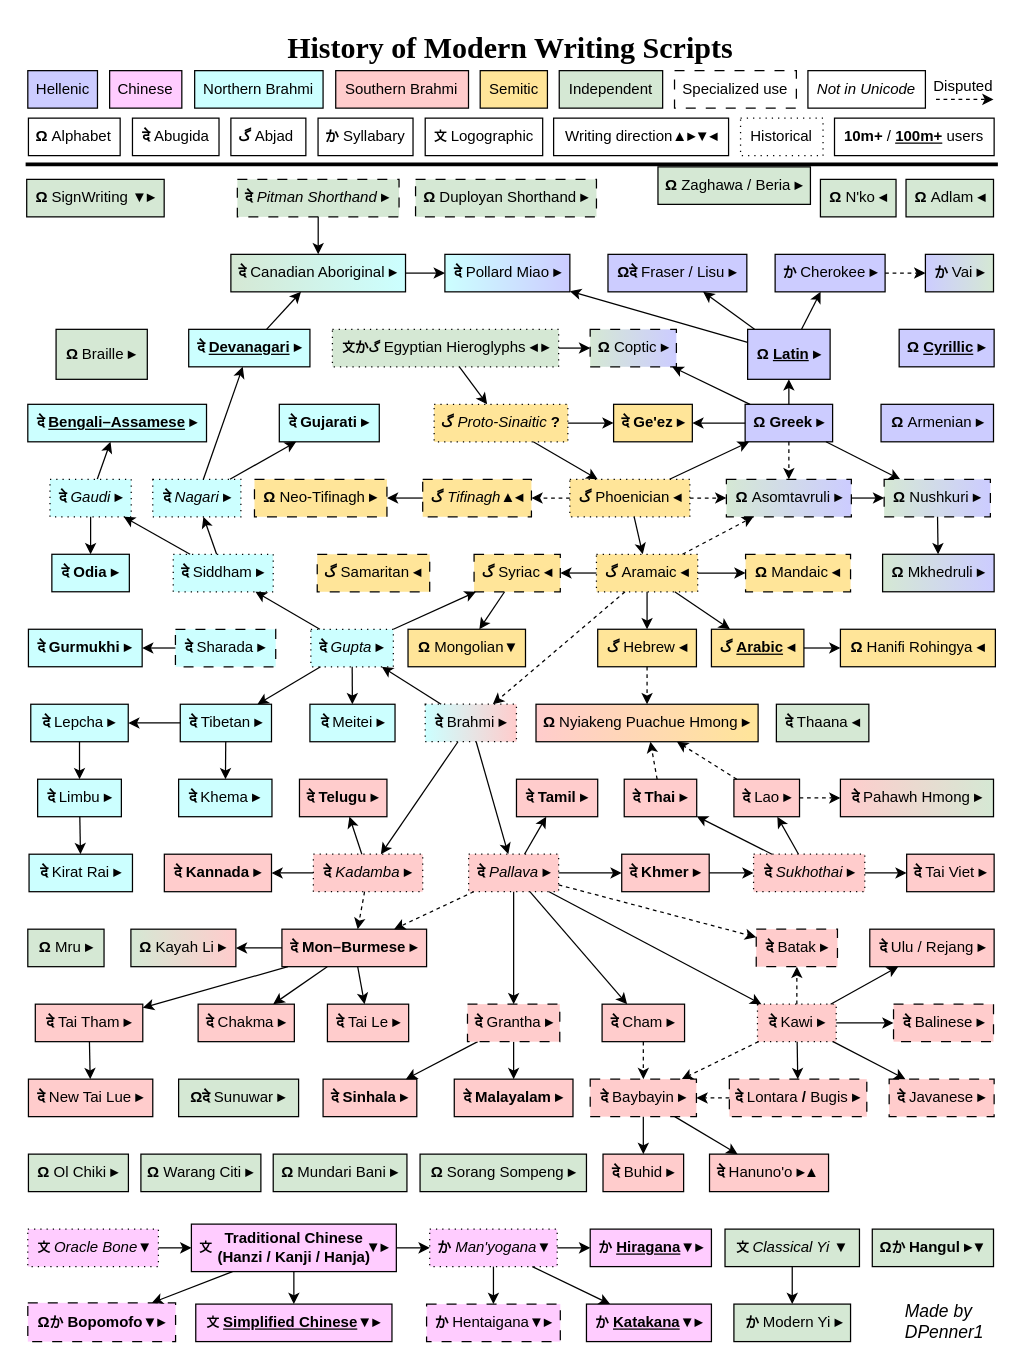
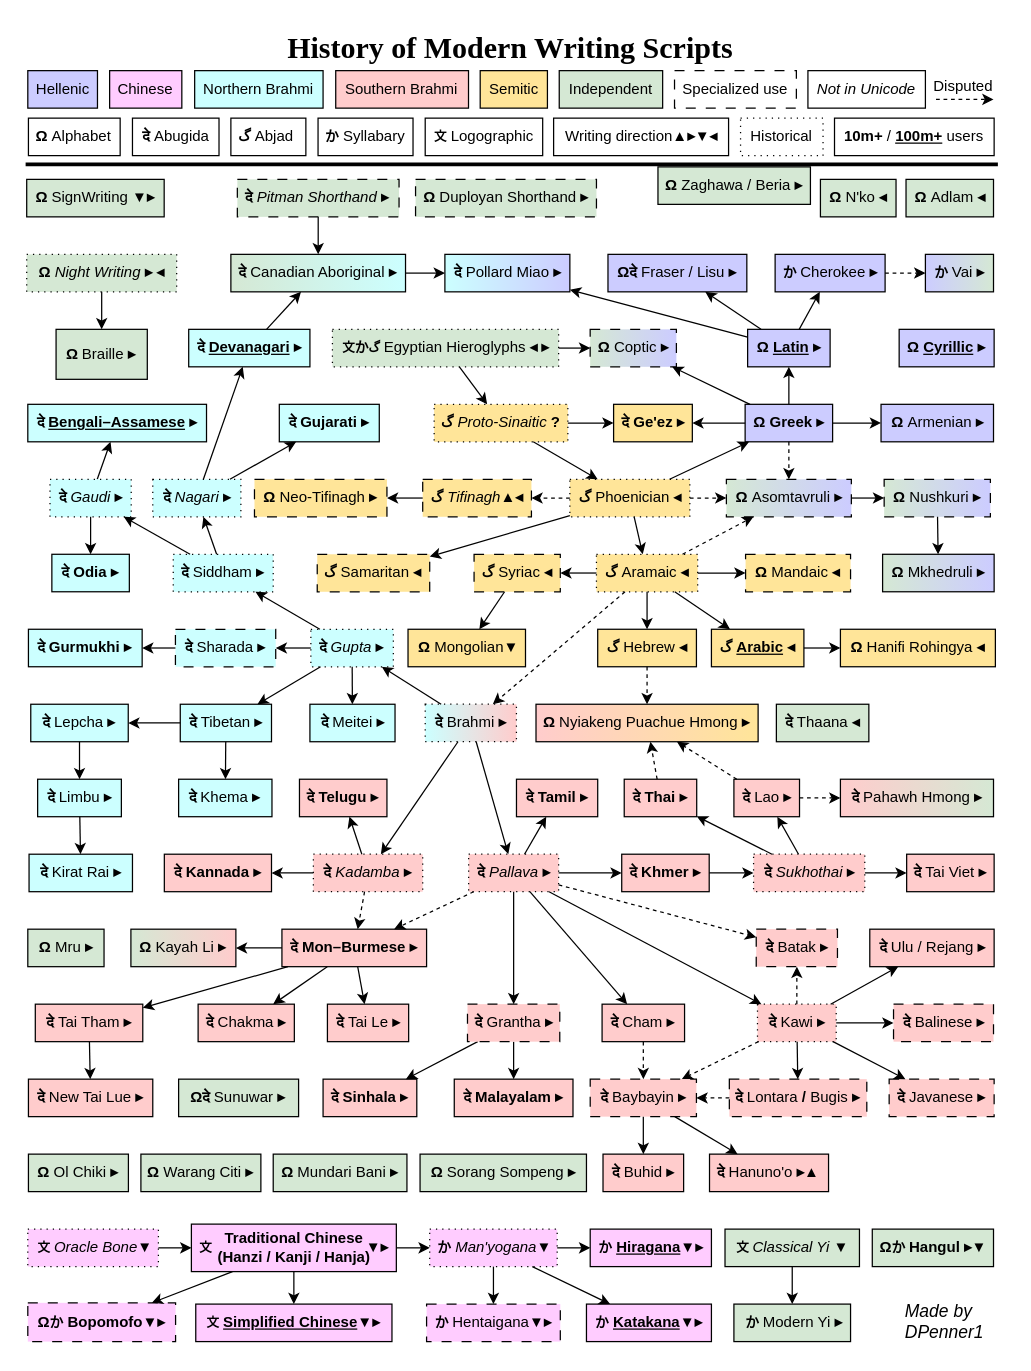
none -> (102, 273)
none -> (102, 306)
(789, 354) -> (789, 348)
(859, 459) -> (853, 423)
none -> (504, 535)
(431, 612) -> (298, 648)
